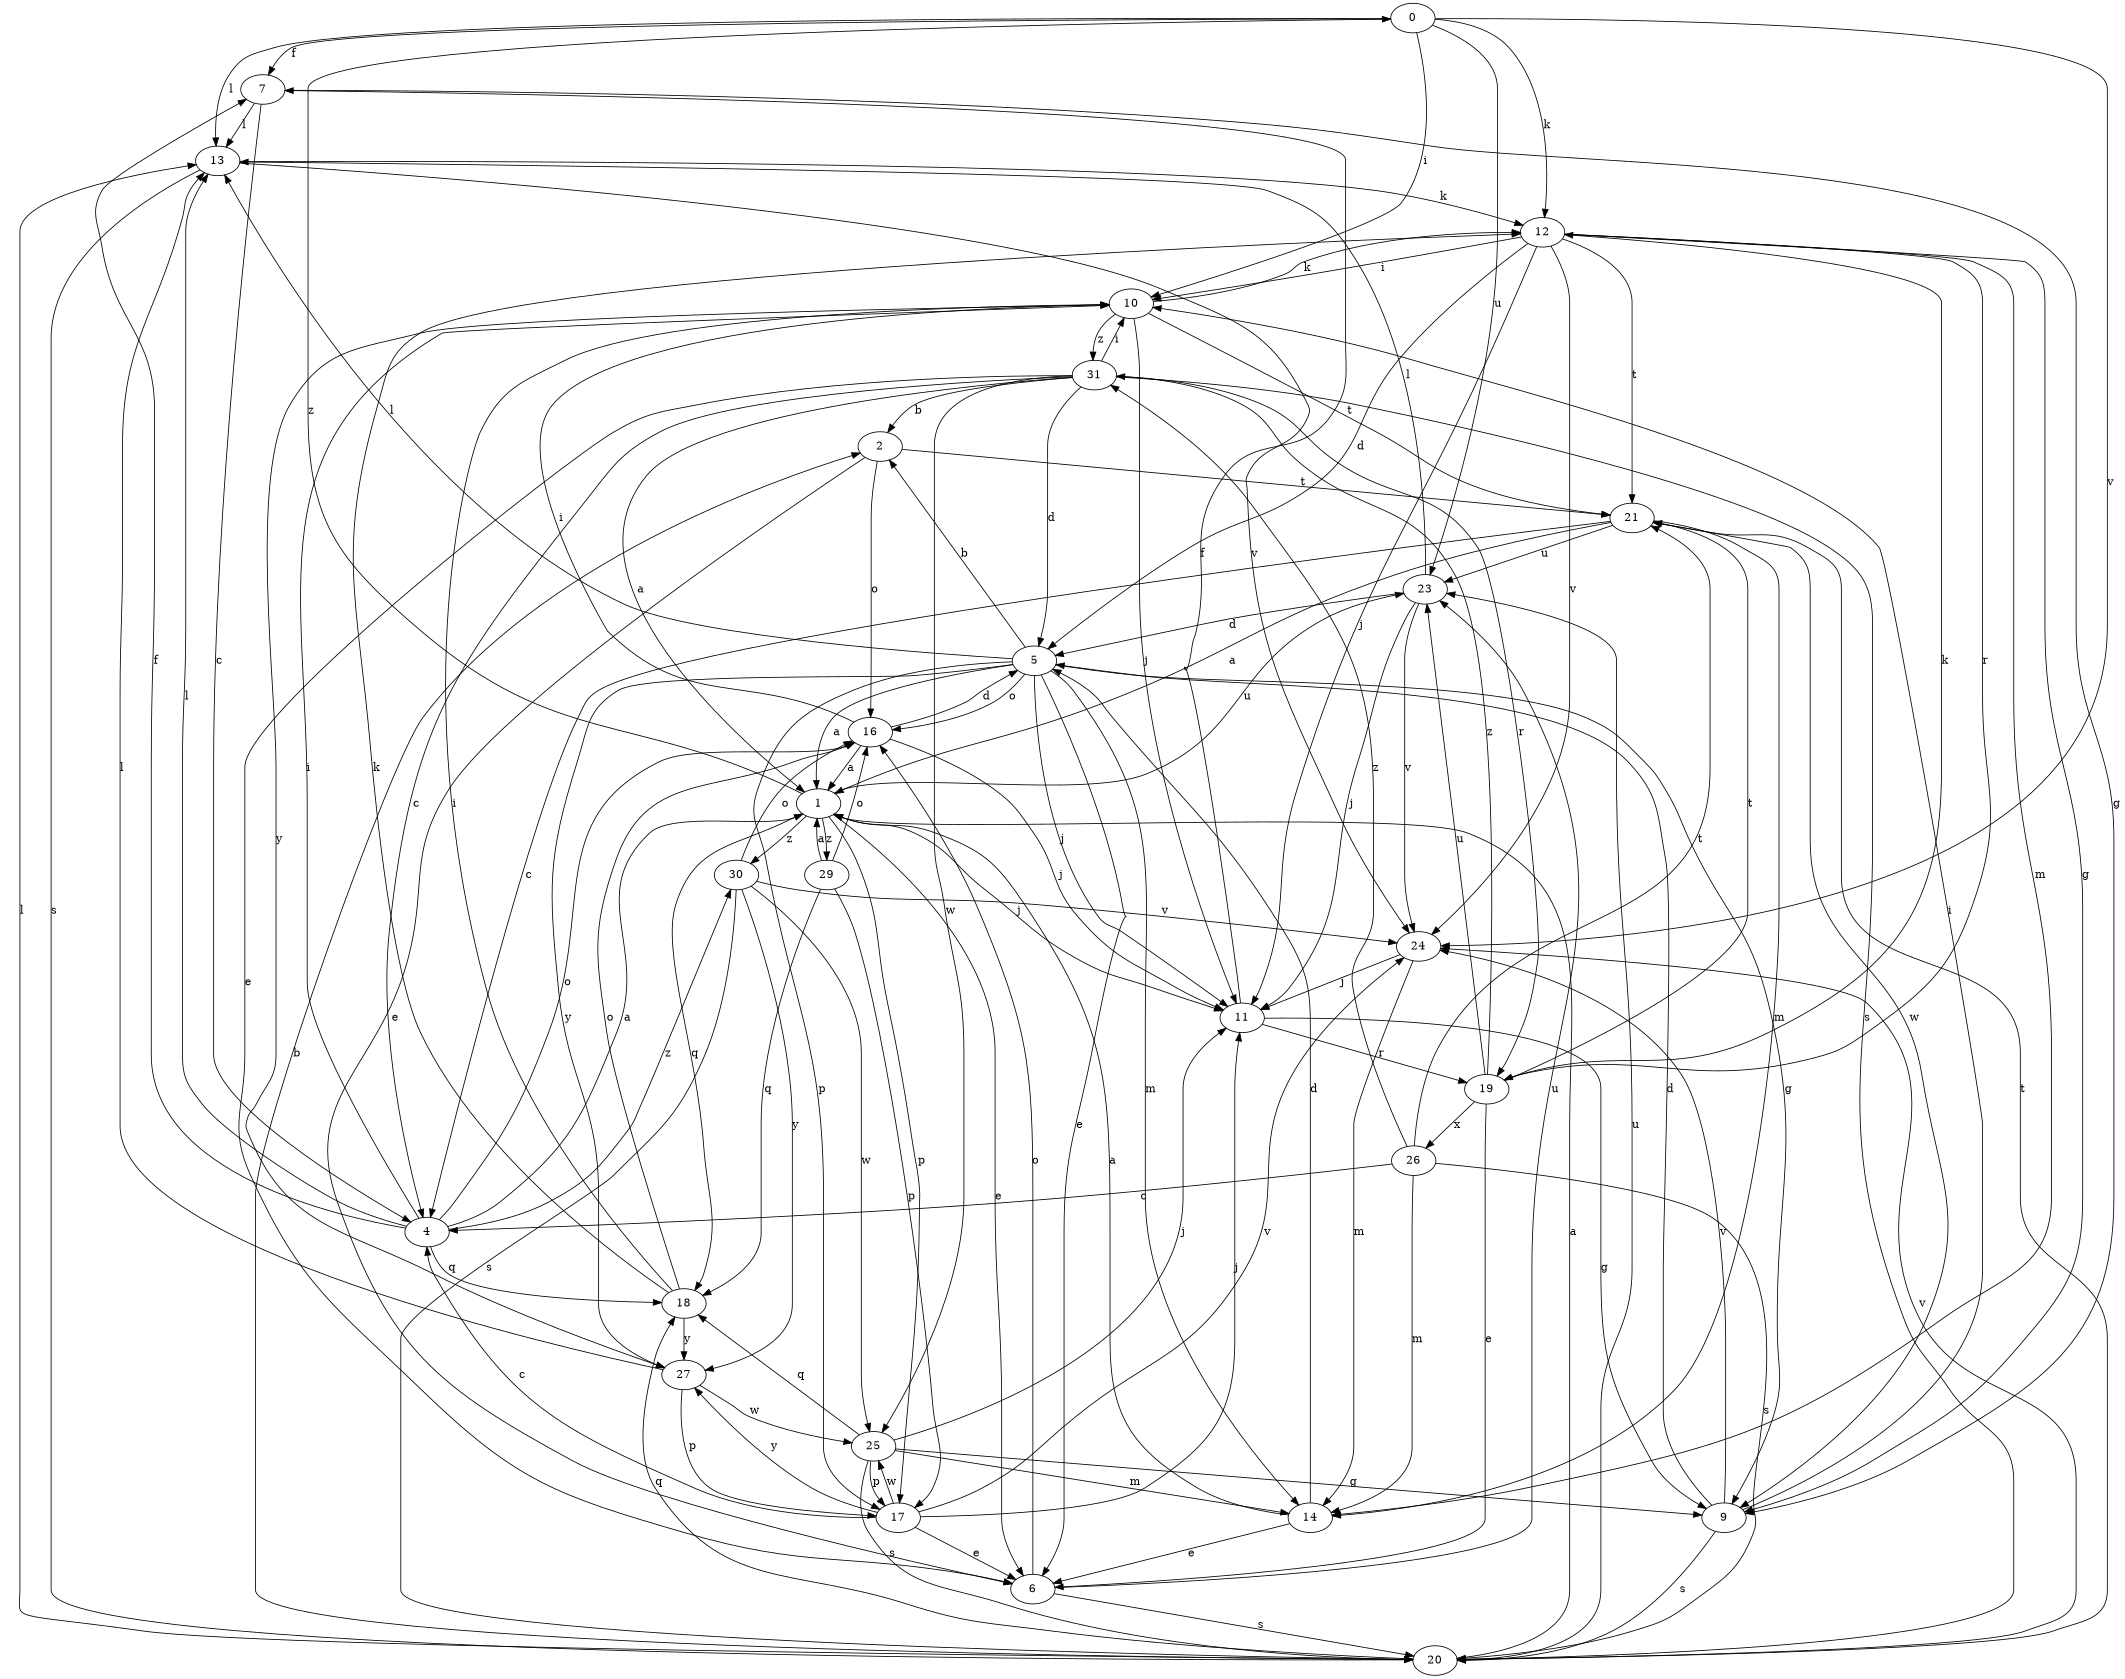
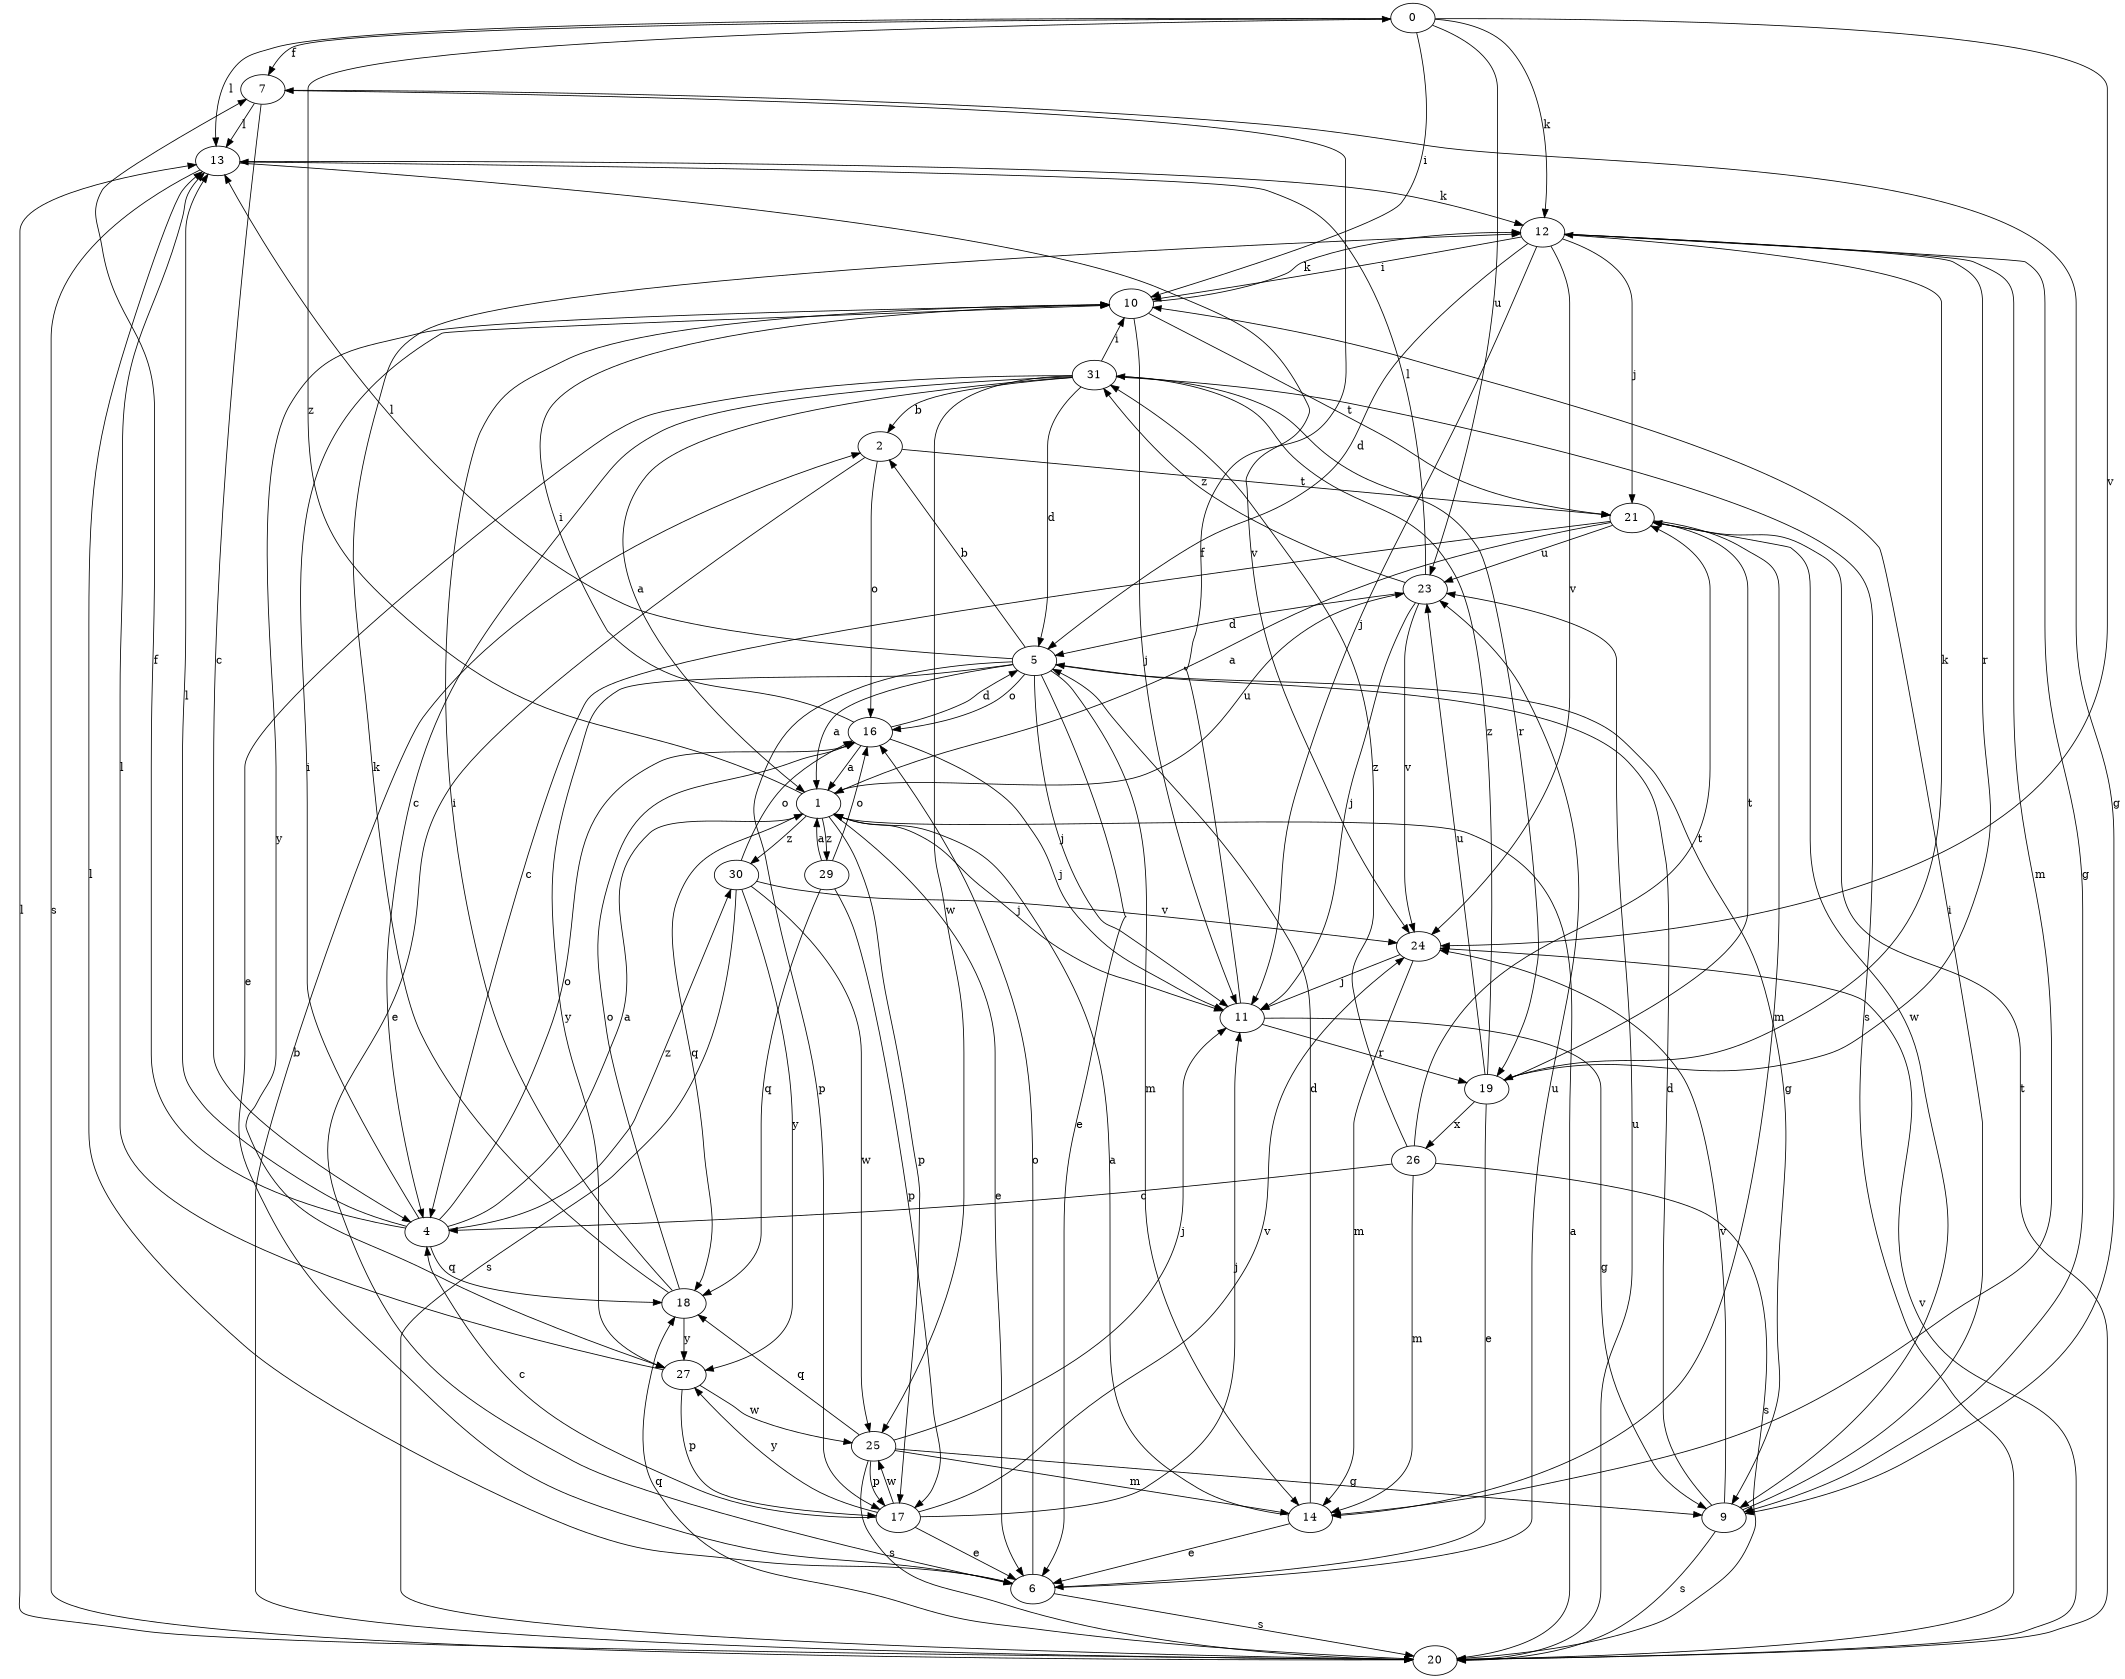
(1099, 330) -> (1241, 513)
(1635, 375) -> (1635, 375)
none -> (104, 1188)
